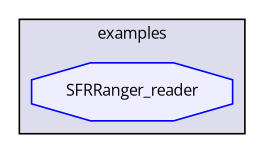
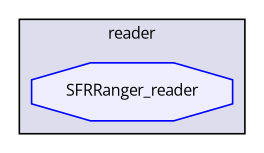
(132, 35) -> (132, 35)
